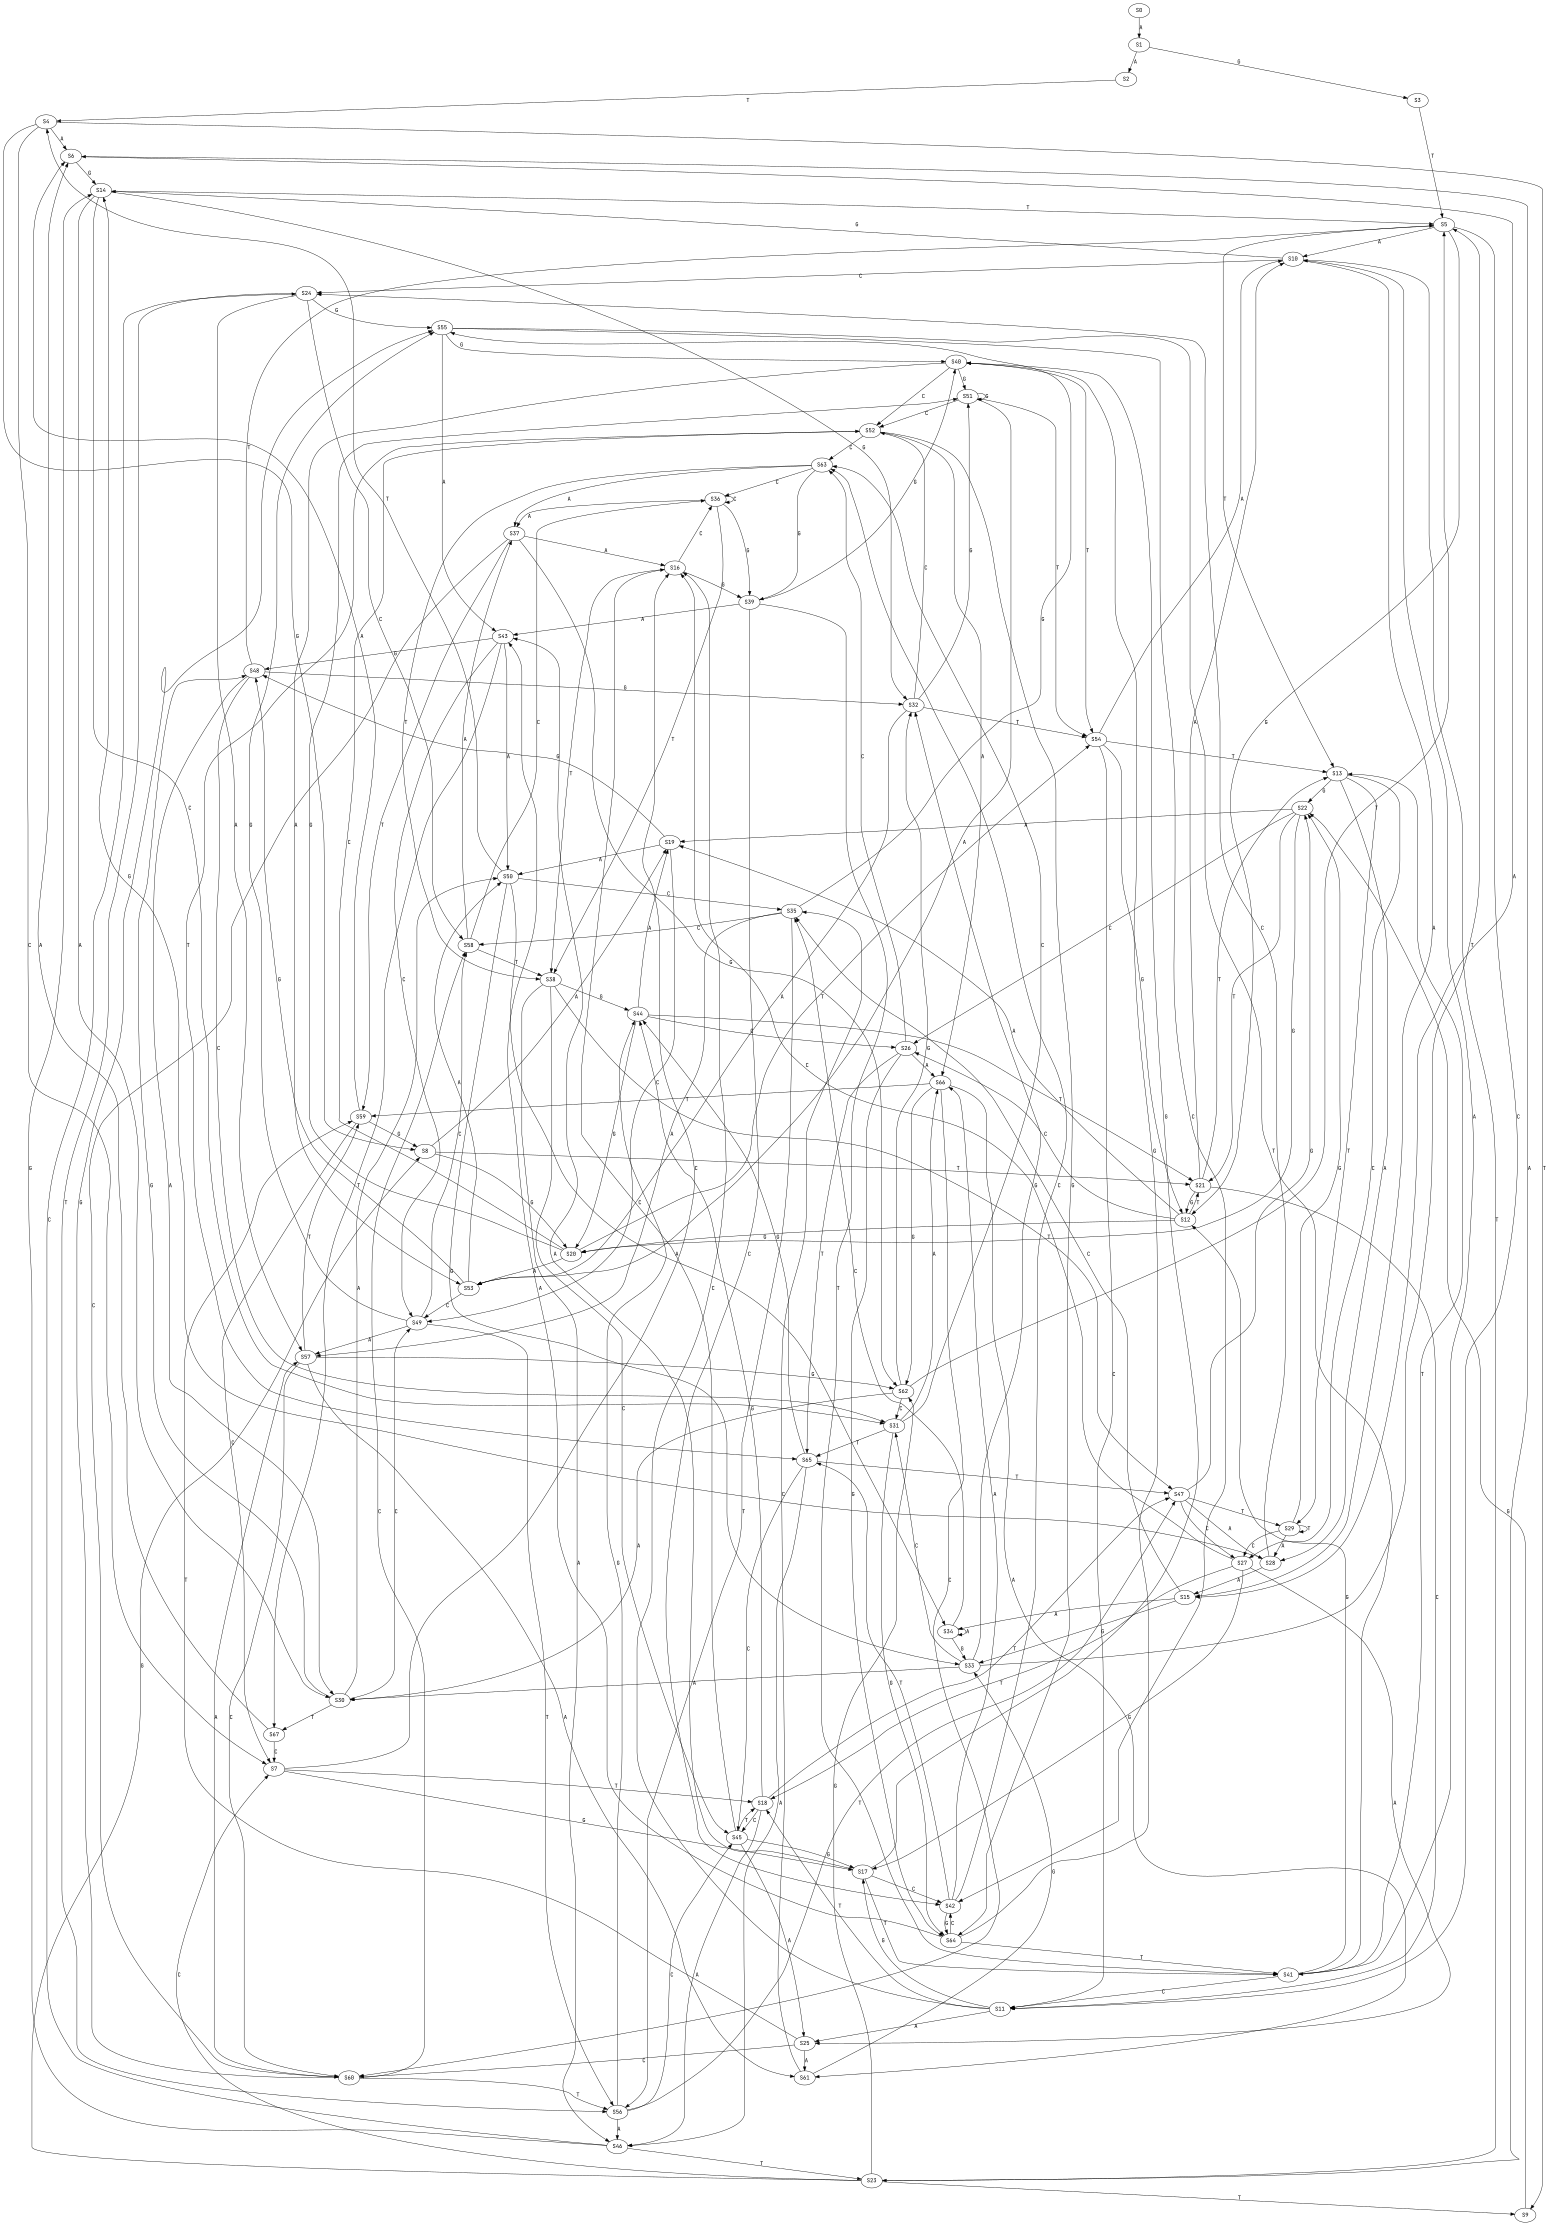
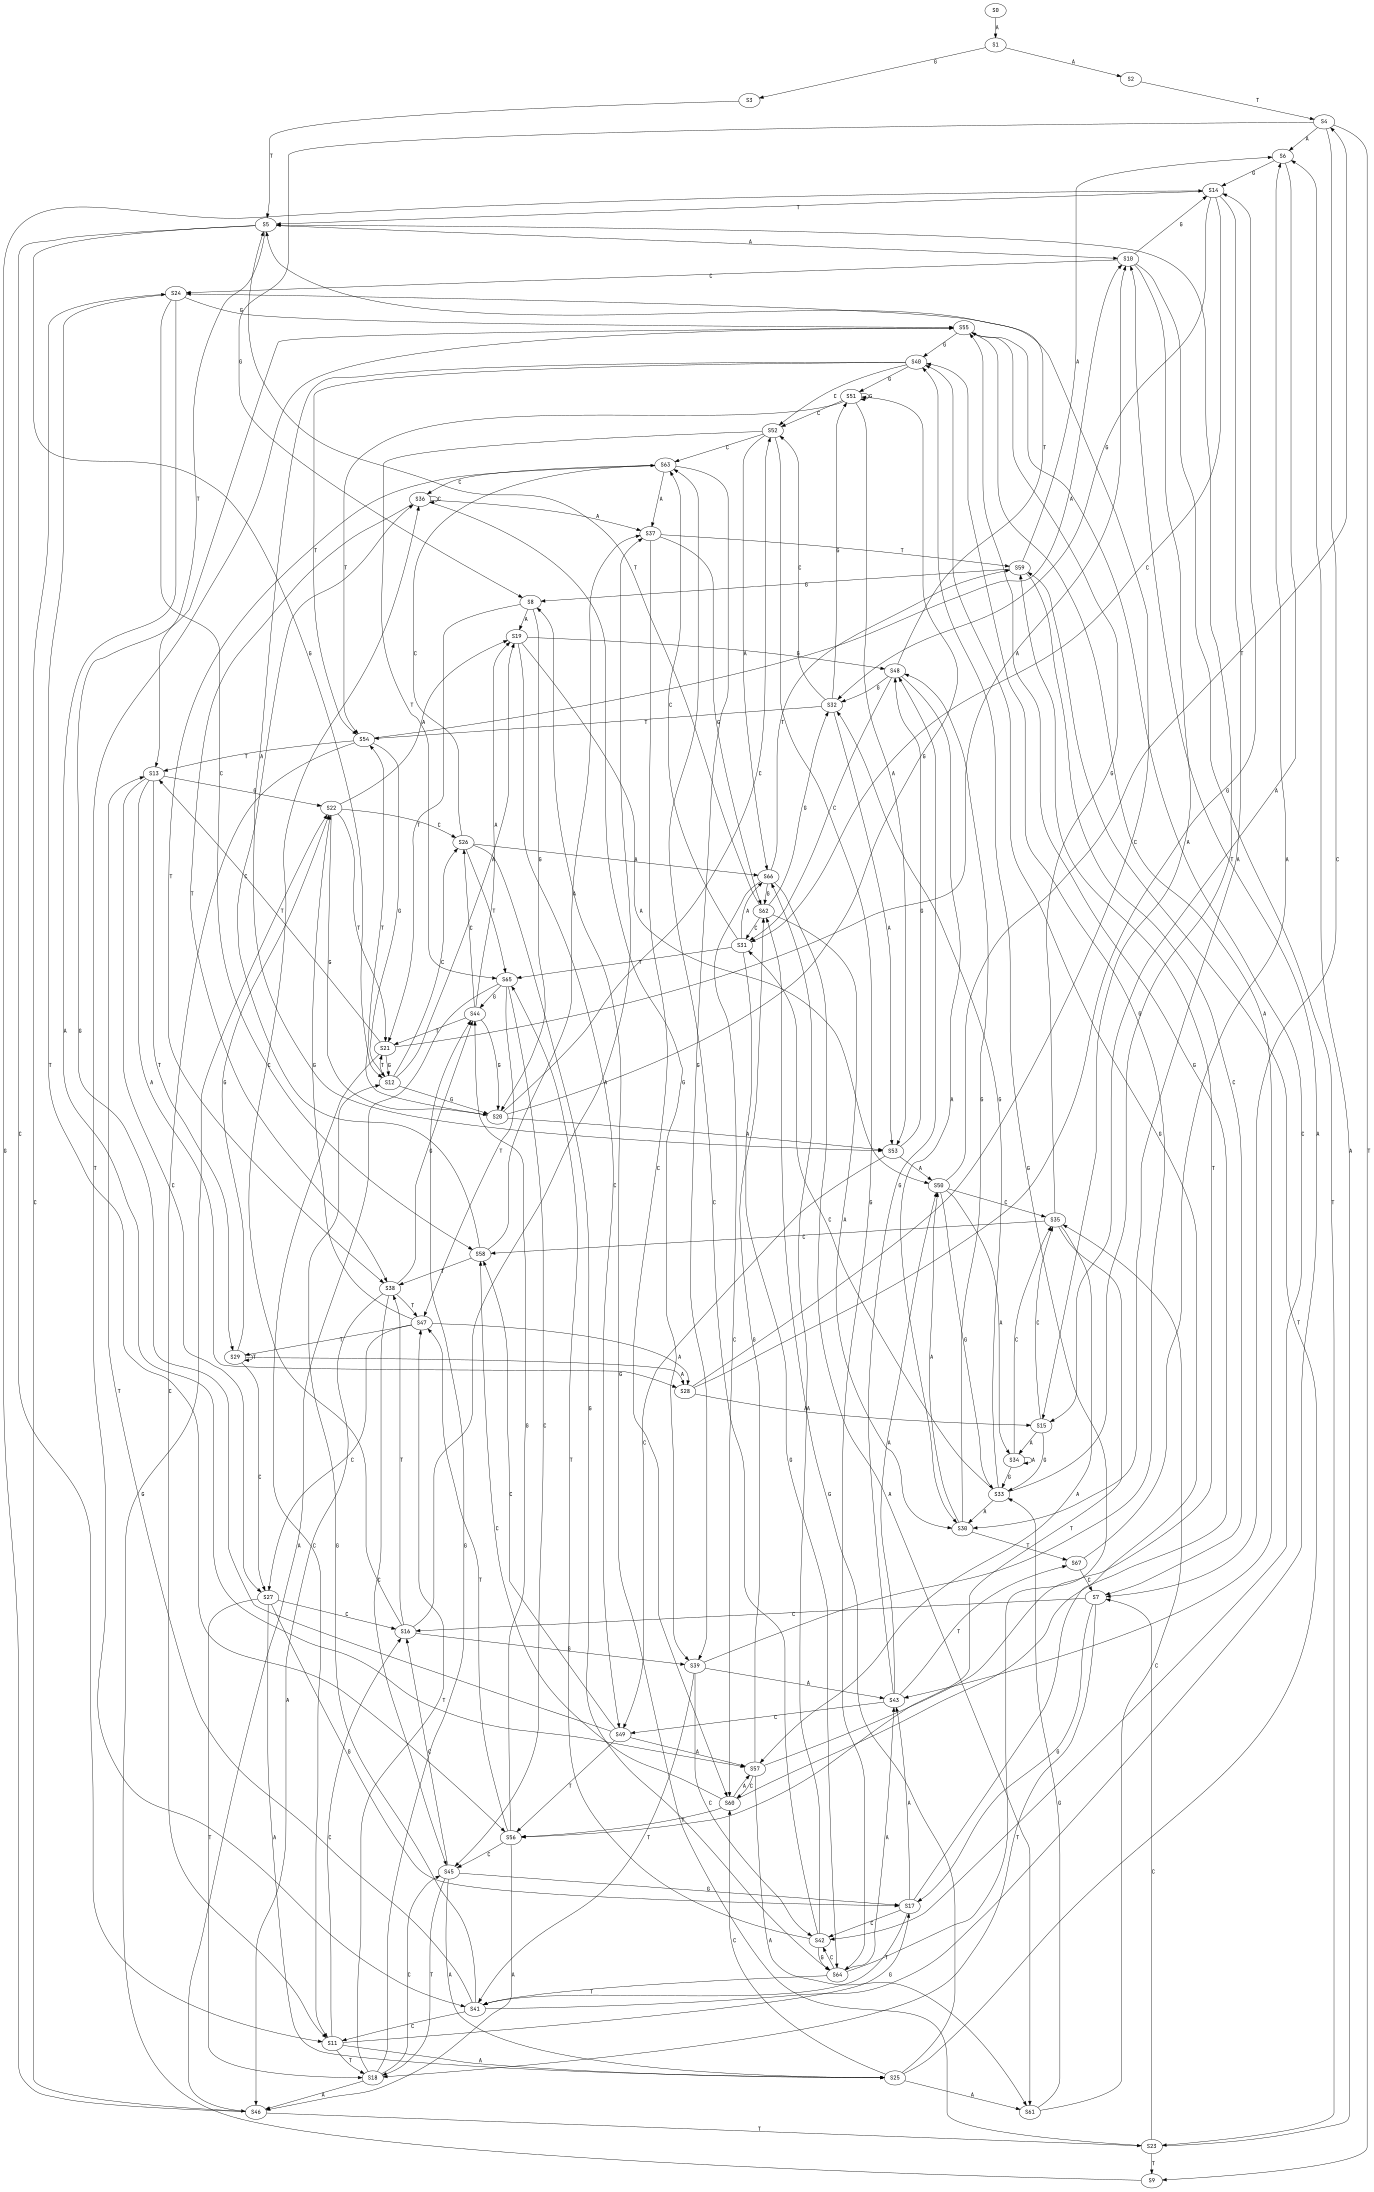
(593, 550) -> (592, 1102)
(394, 1527) -> none
(834, 1782) -> (832, 1518)
